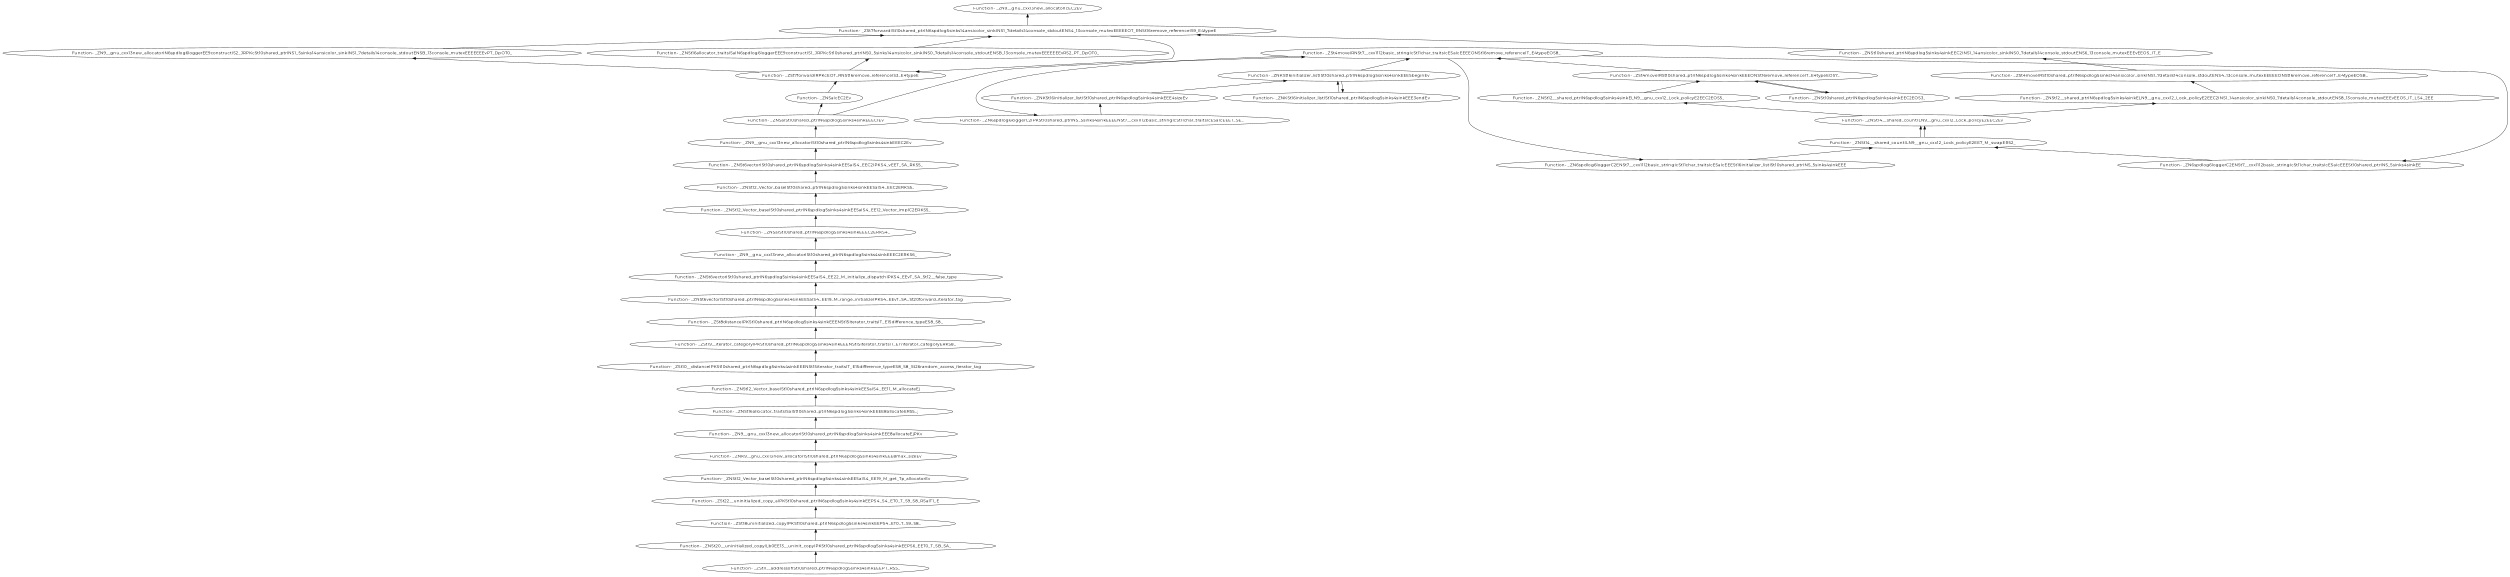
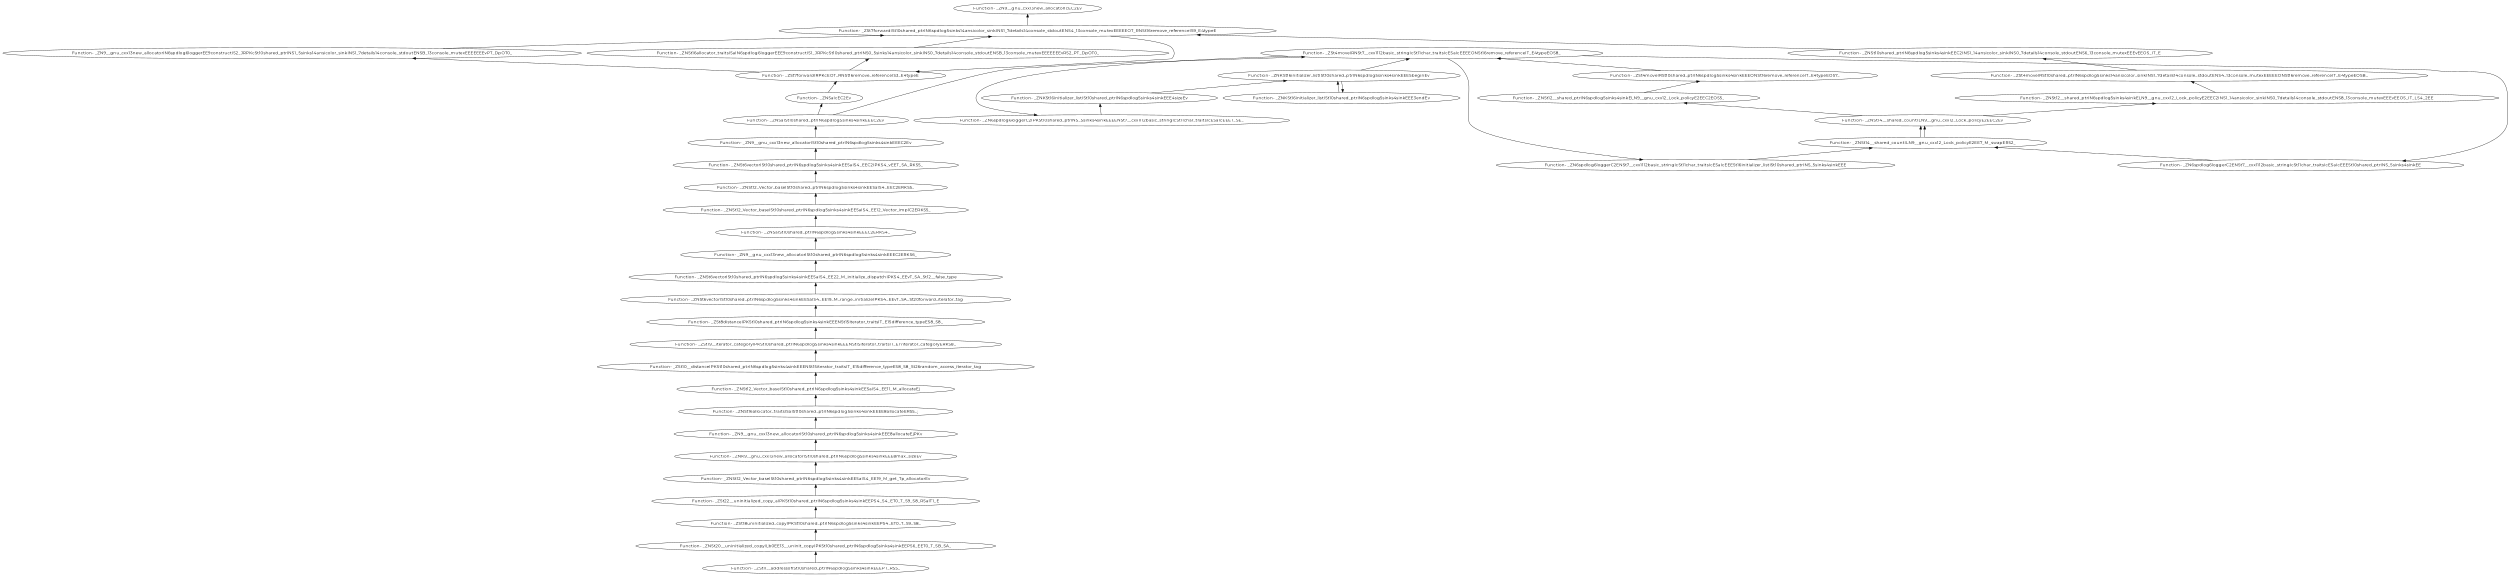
(1857, 98) -> none
(816, 120) -> (816, 120)
